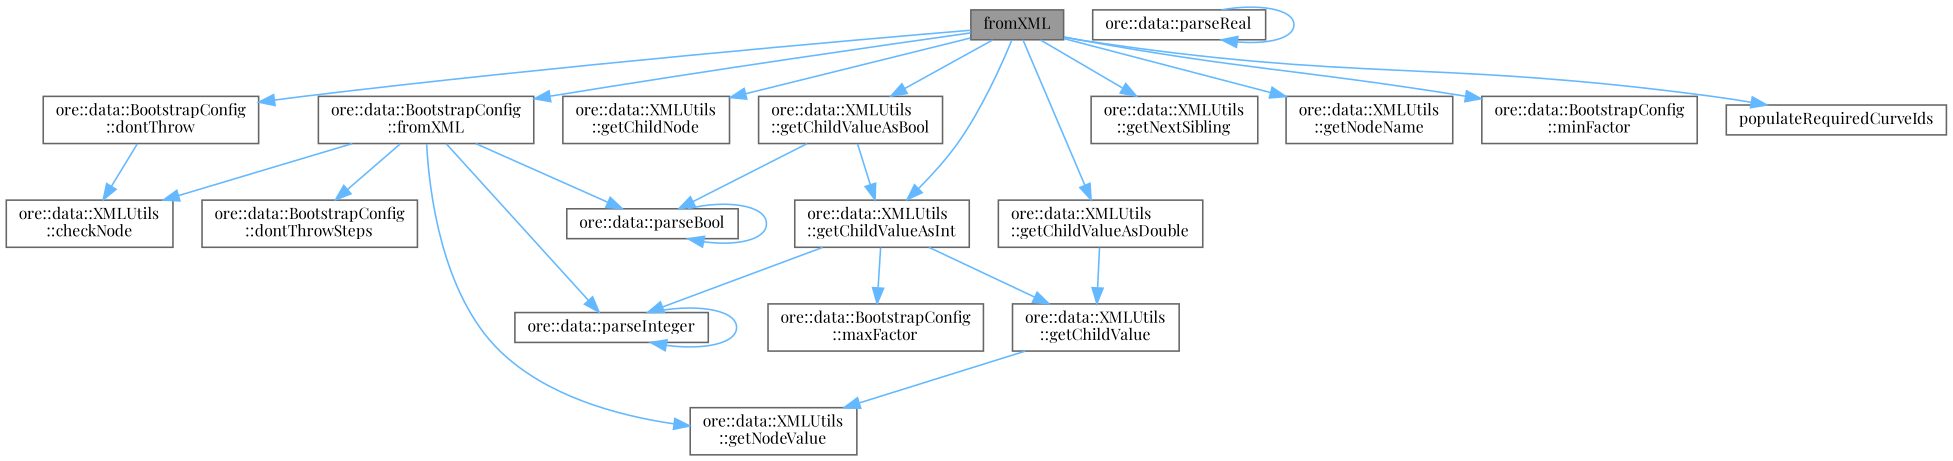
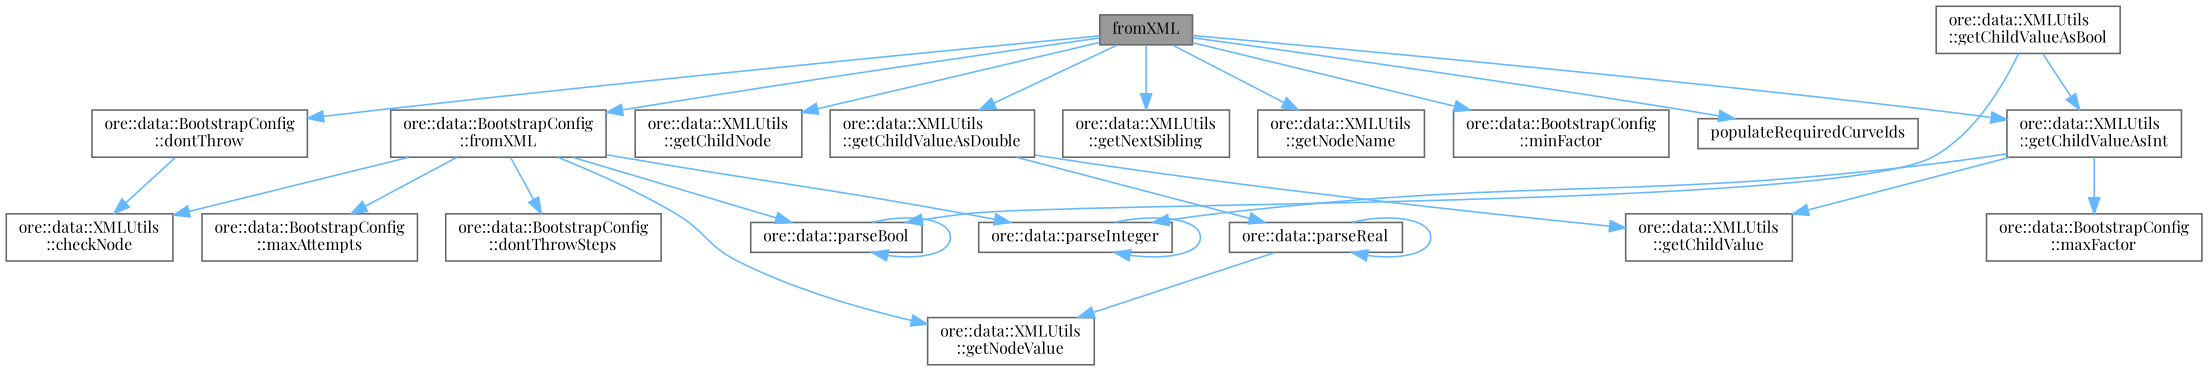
(949, 64) -> none
none -> (1133, 188)
none -> (310, 237)
(942, 377) -> (1184, 282)
